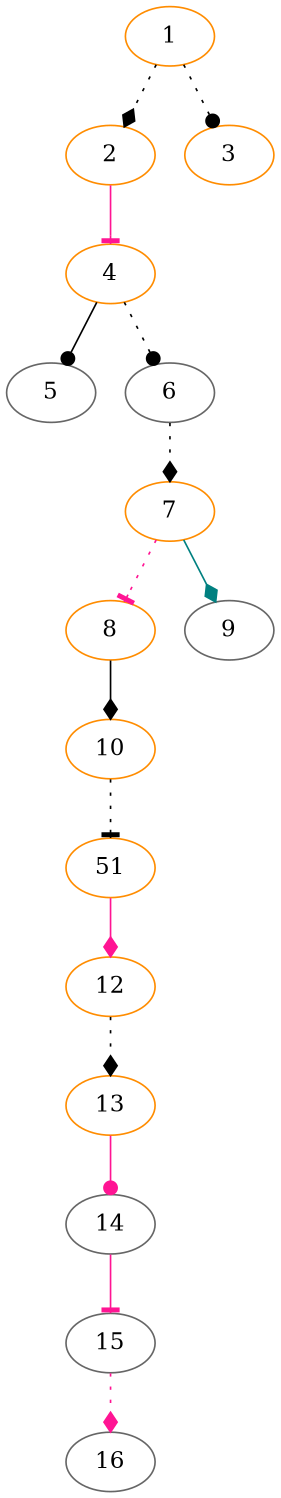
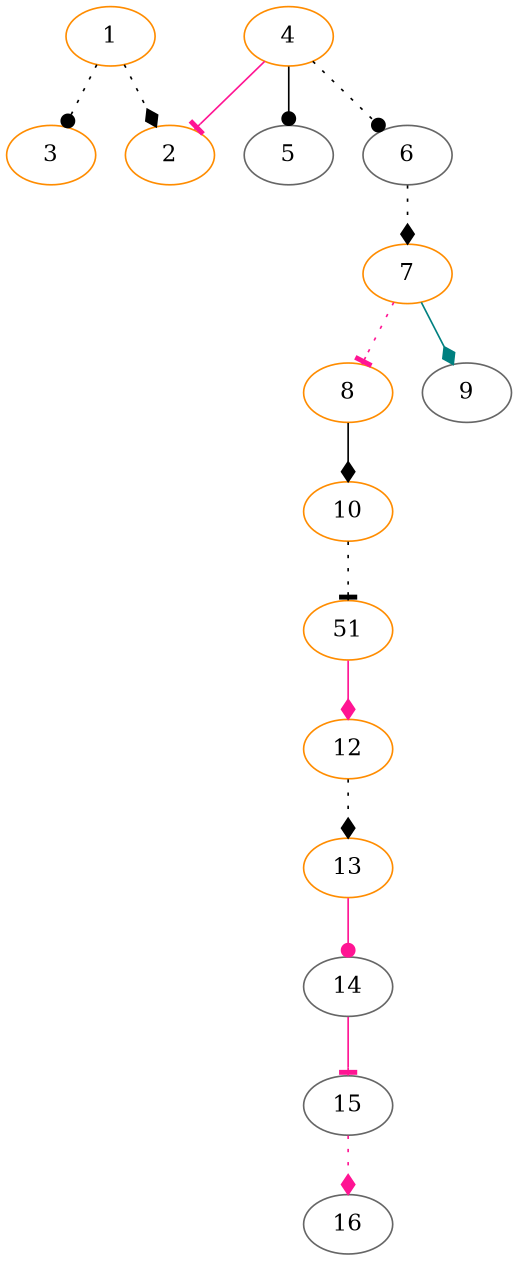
(111, 211) -> (233, 93)
